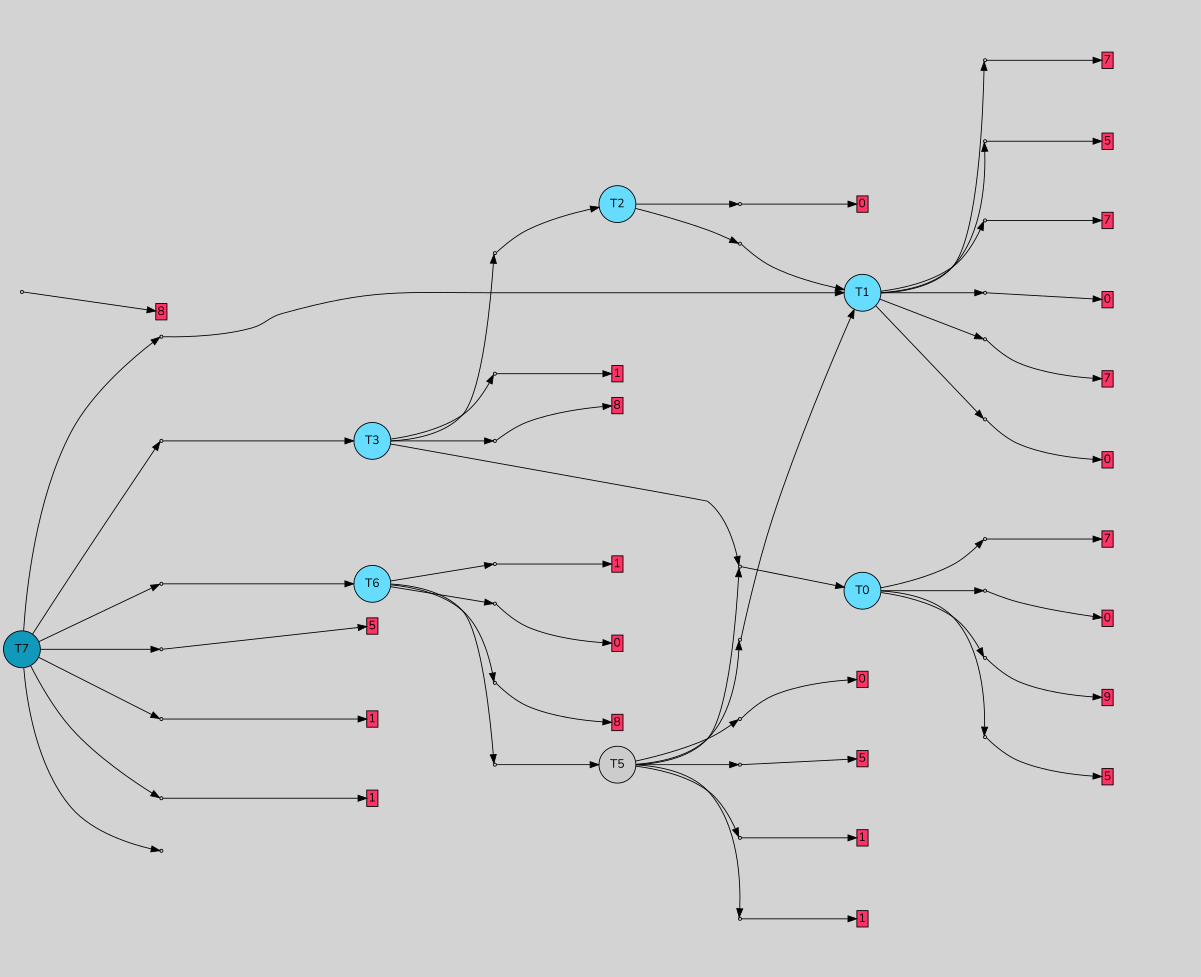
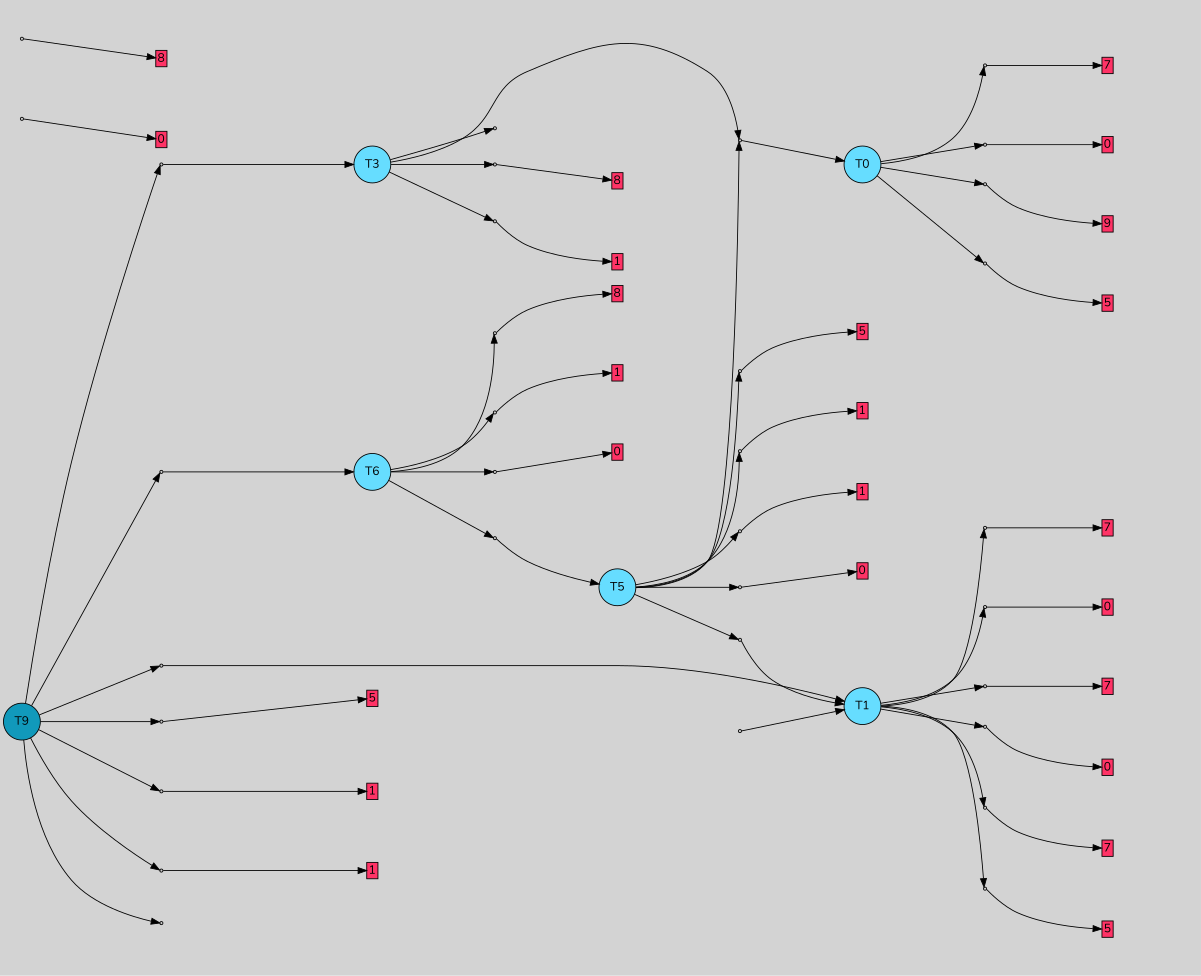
(617, 204) -> none
(22, 649) -> (22, 722)
(617, 765) -> (617, 587)
